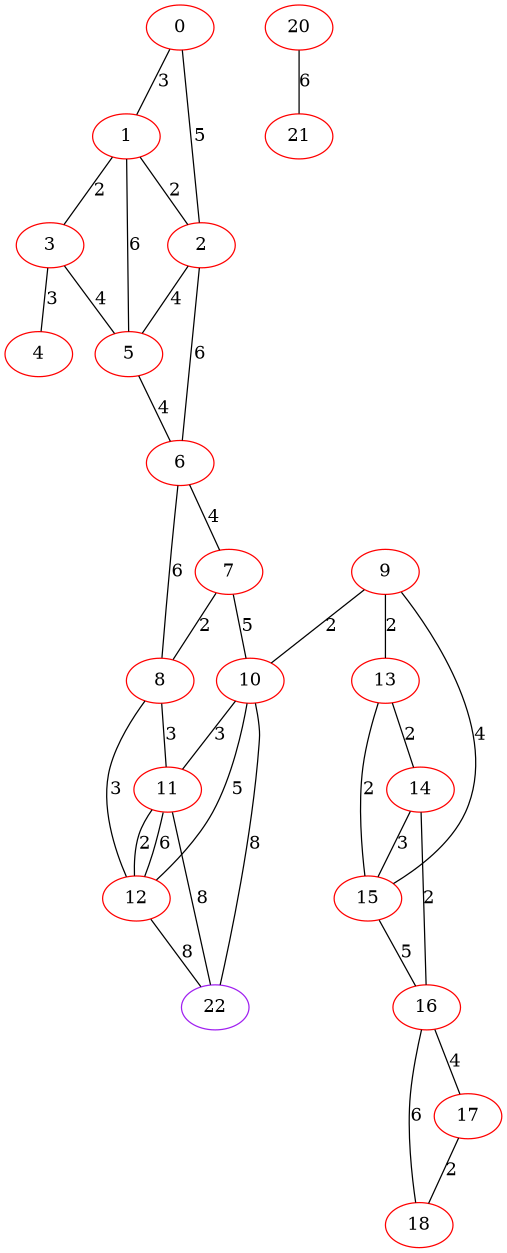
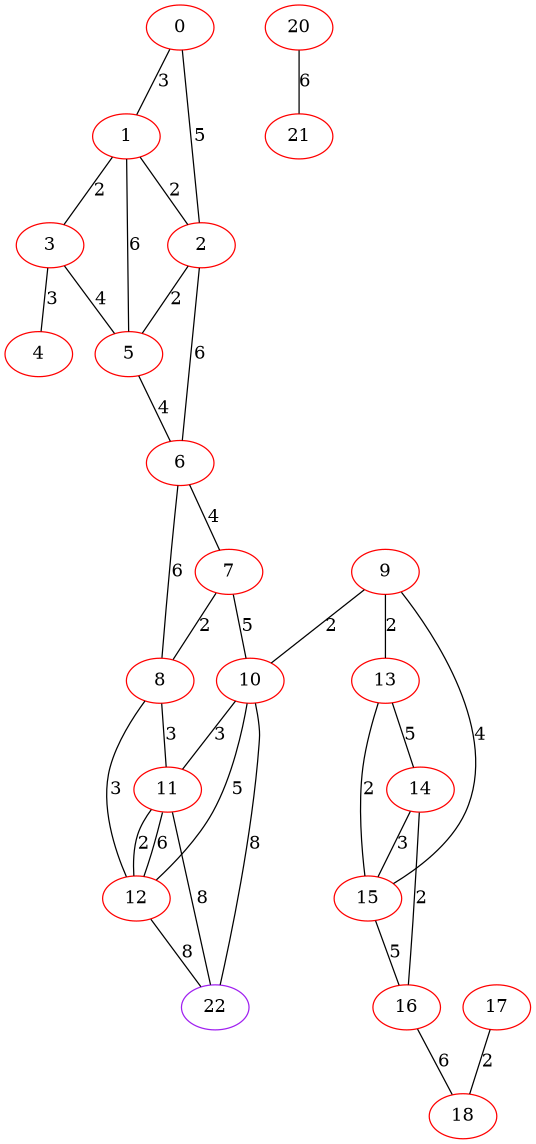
(176, 300) -> (176, 300)
(410, 735) -> (410, 735)
(447, 1062) -> none
